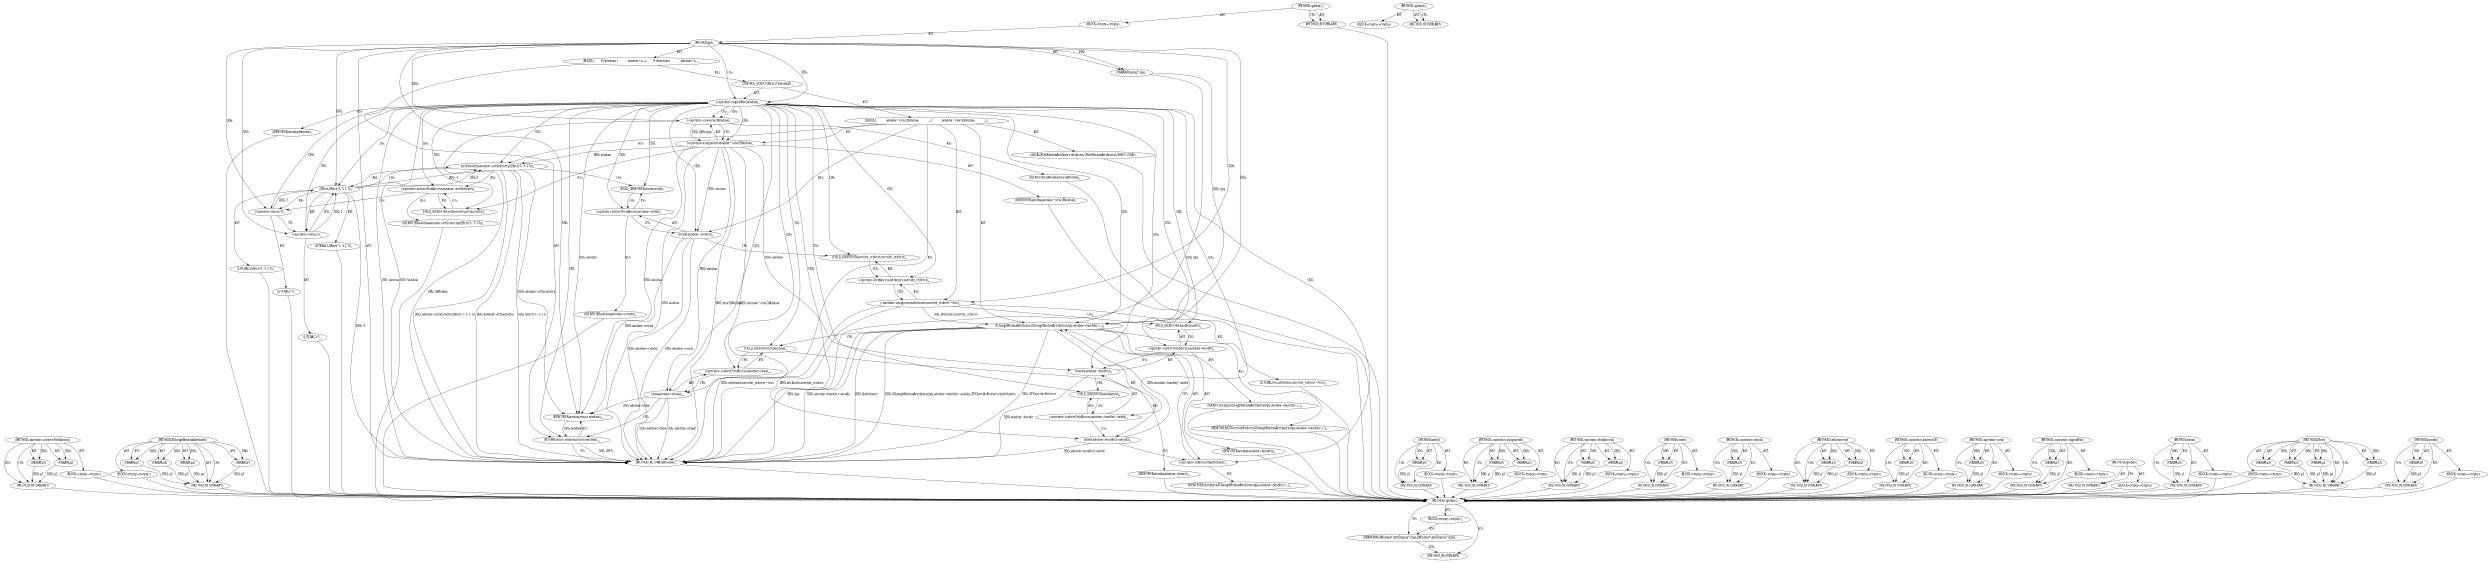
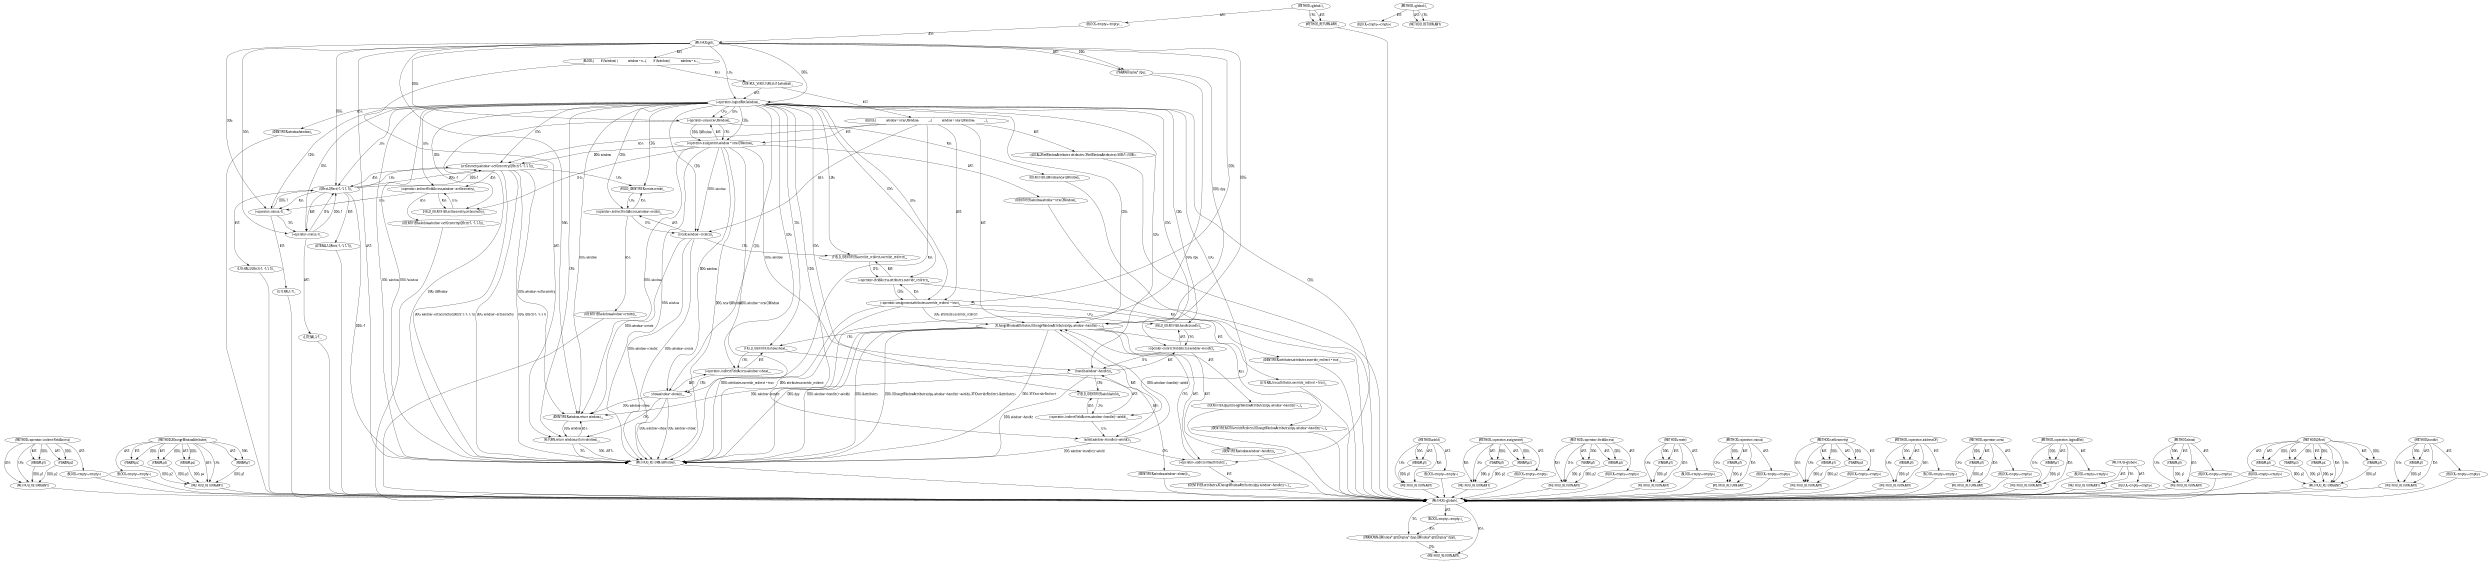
none -> (886, 176)
none -> (1302, 360)
none -> (838, 386)
